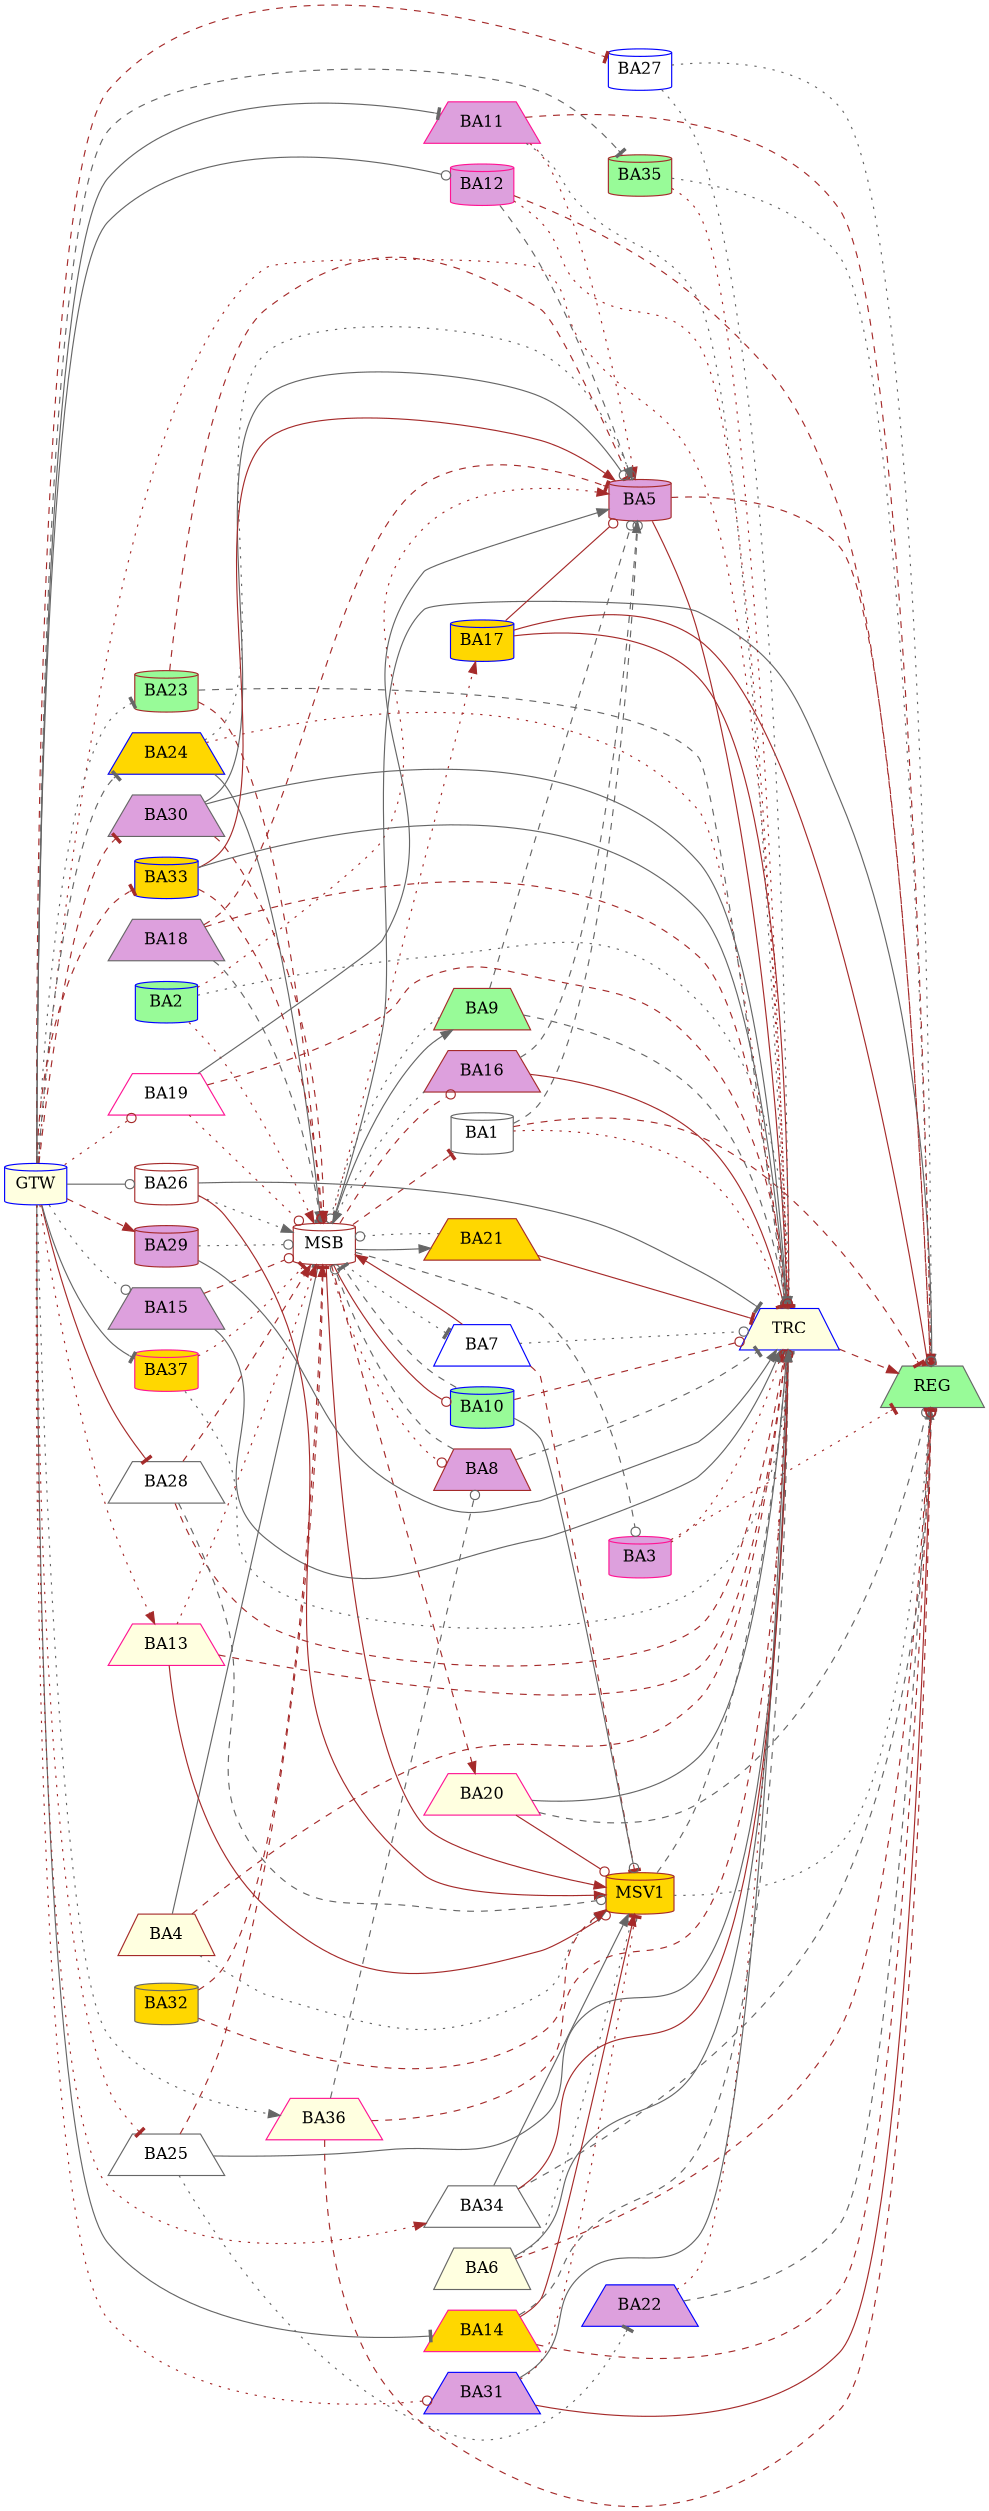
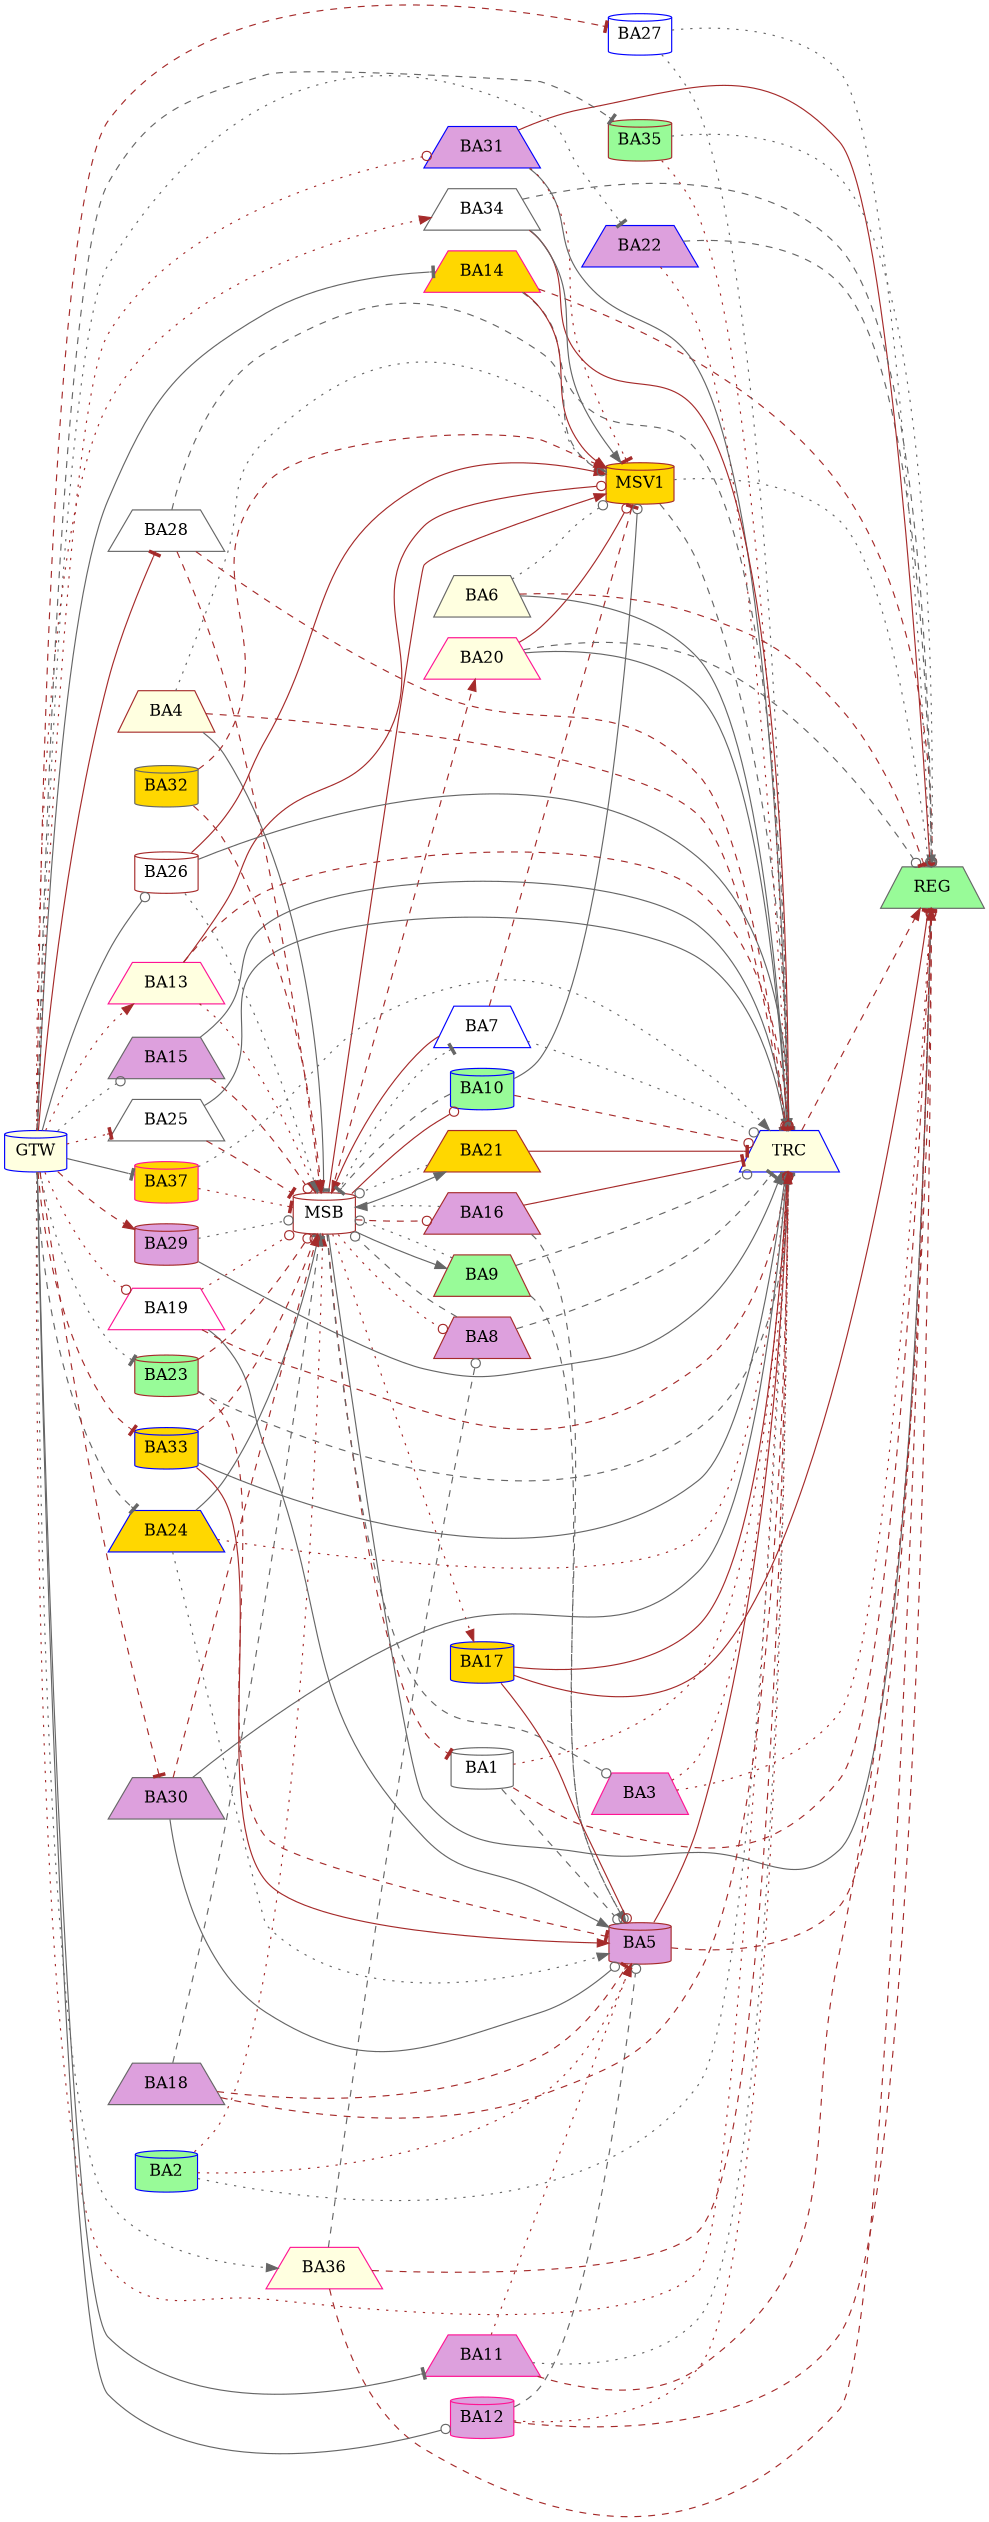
(640, 1557) -> (640, 1794)
(366, 2390) -> (83, 375)
